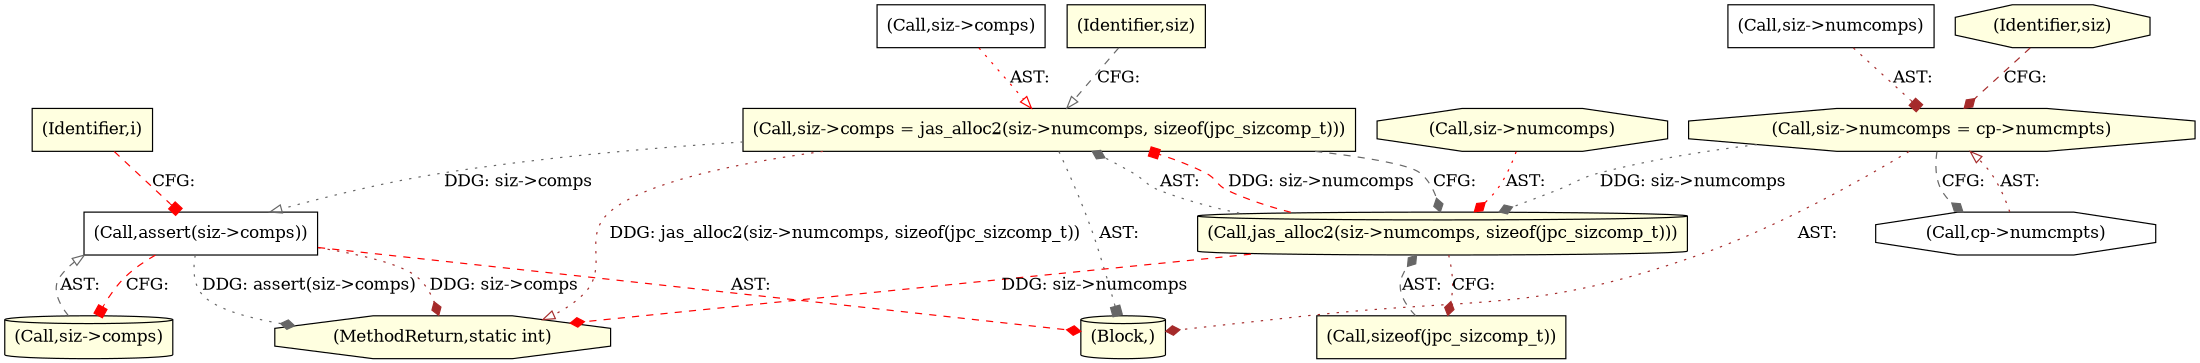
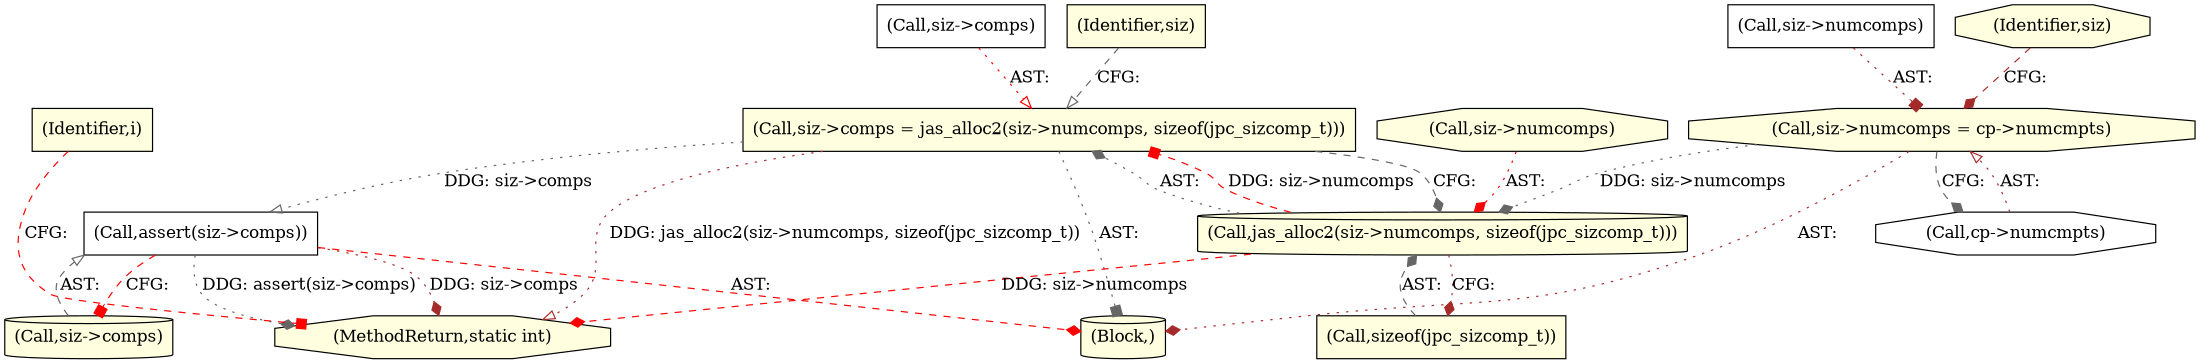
(142, 178) -> (87, 301)
